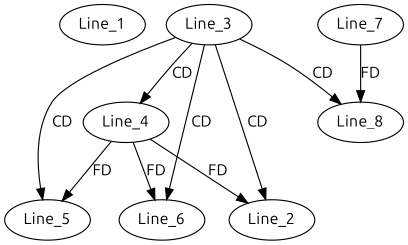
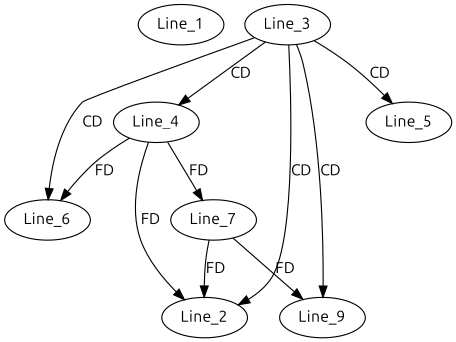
(361, 122) -> (322, 318)
(90, 167) -> (182, 166)
none -> (206, 263)
